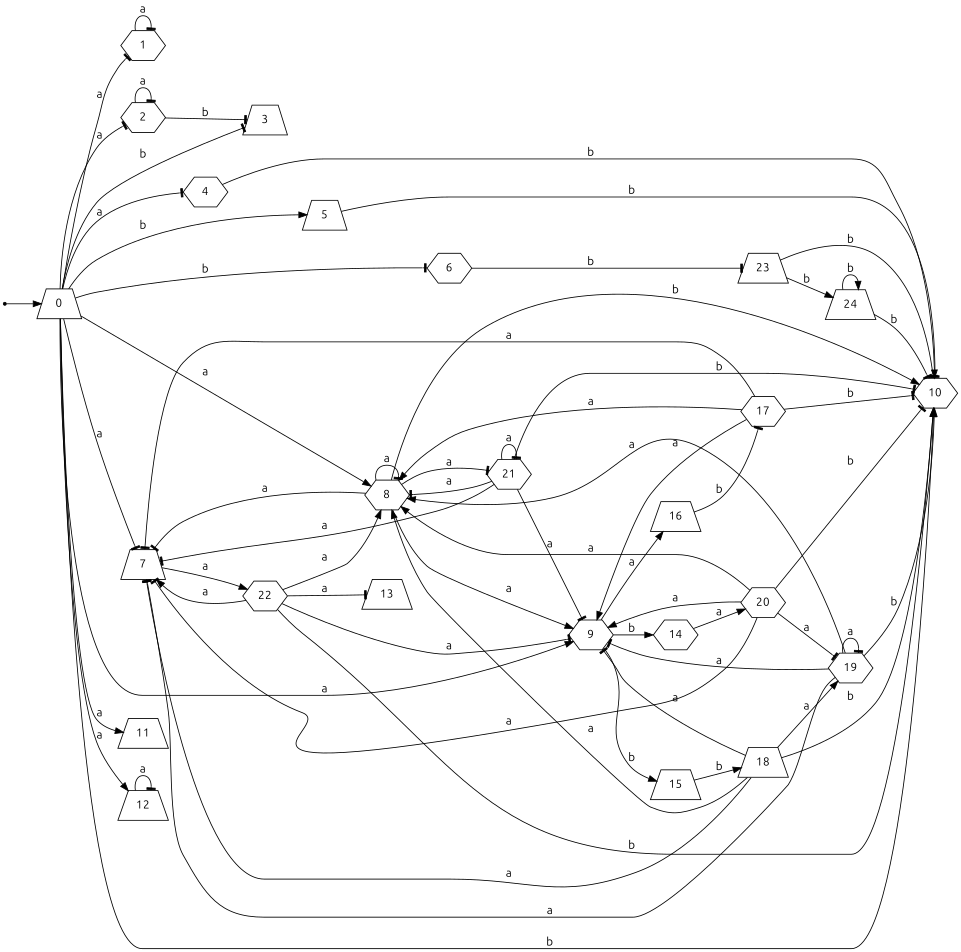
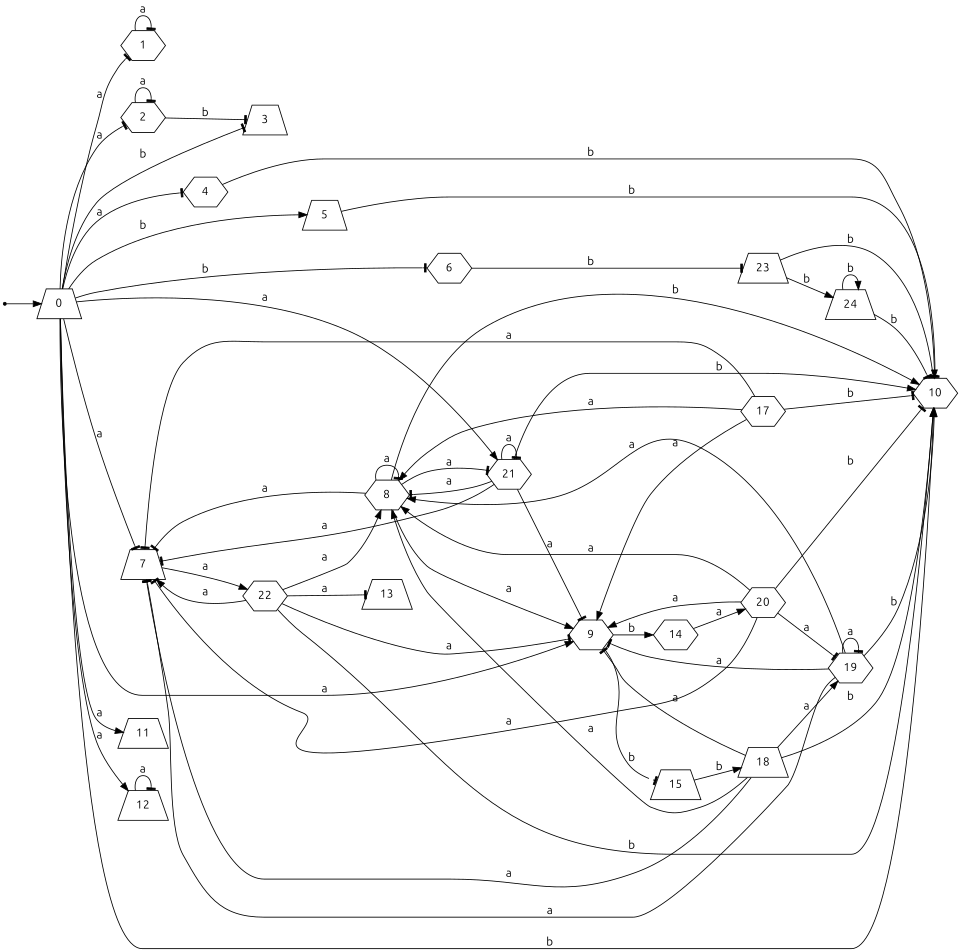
(690, 373) -> (690, 373)
(222, 399) -> (308, 317)
(676, 517) -> none
(617, 718) -> (617, 718)
